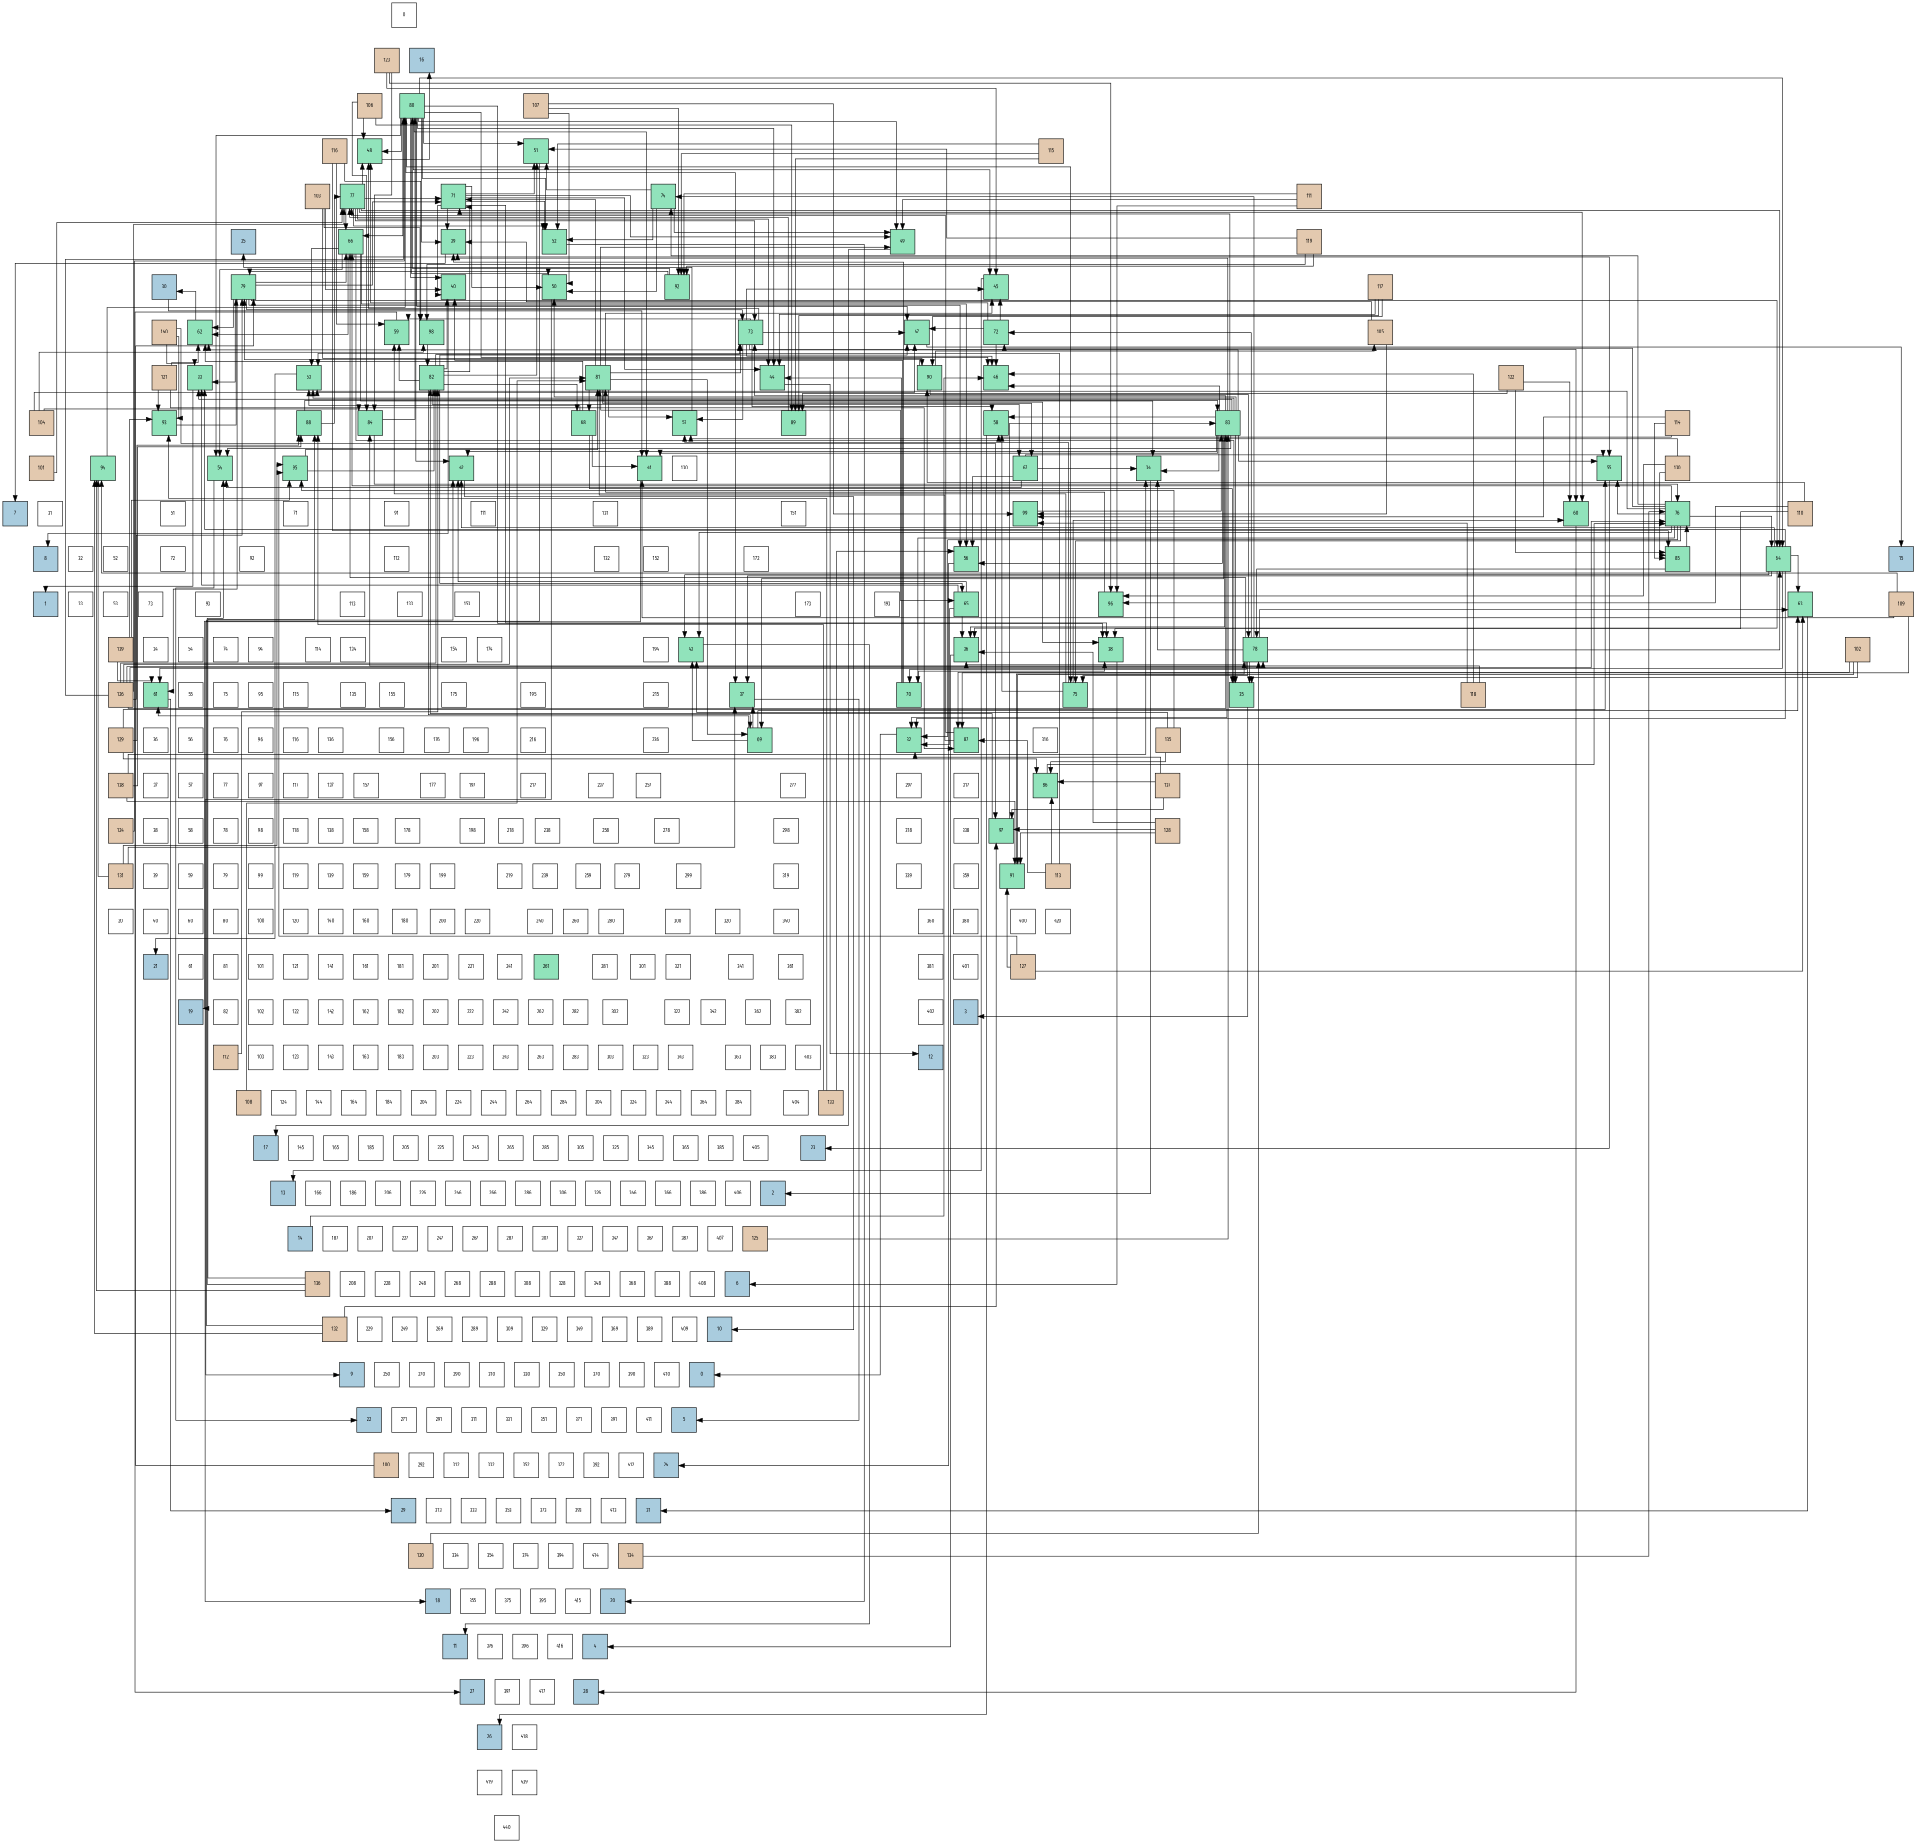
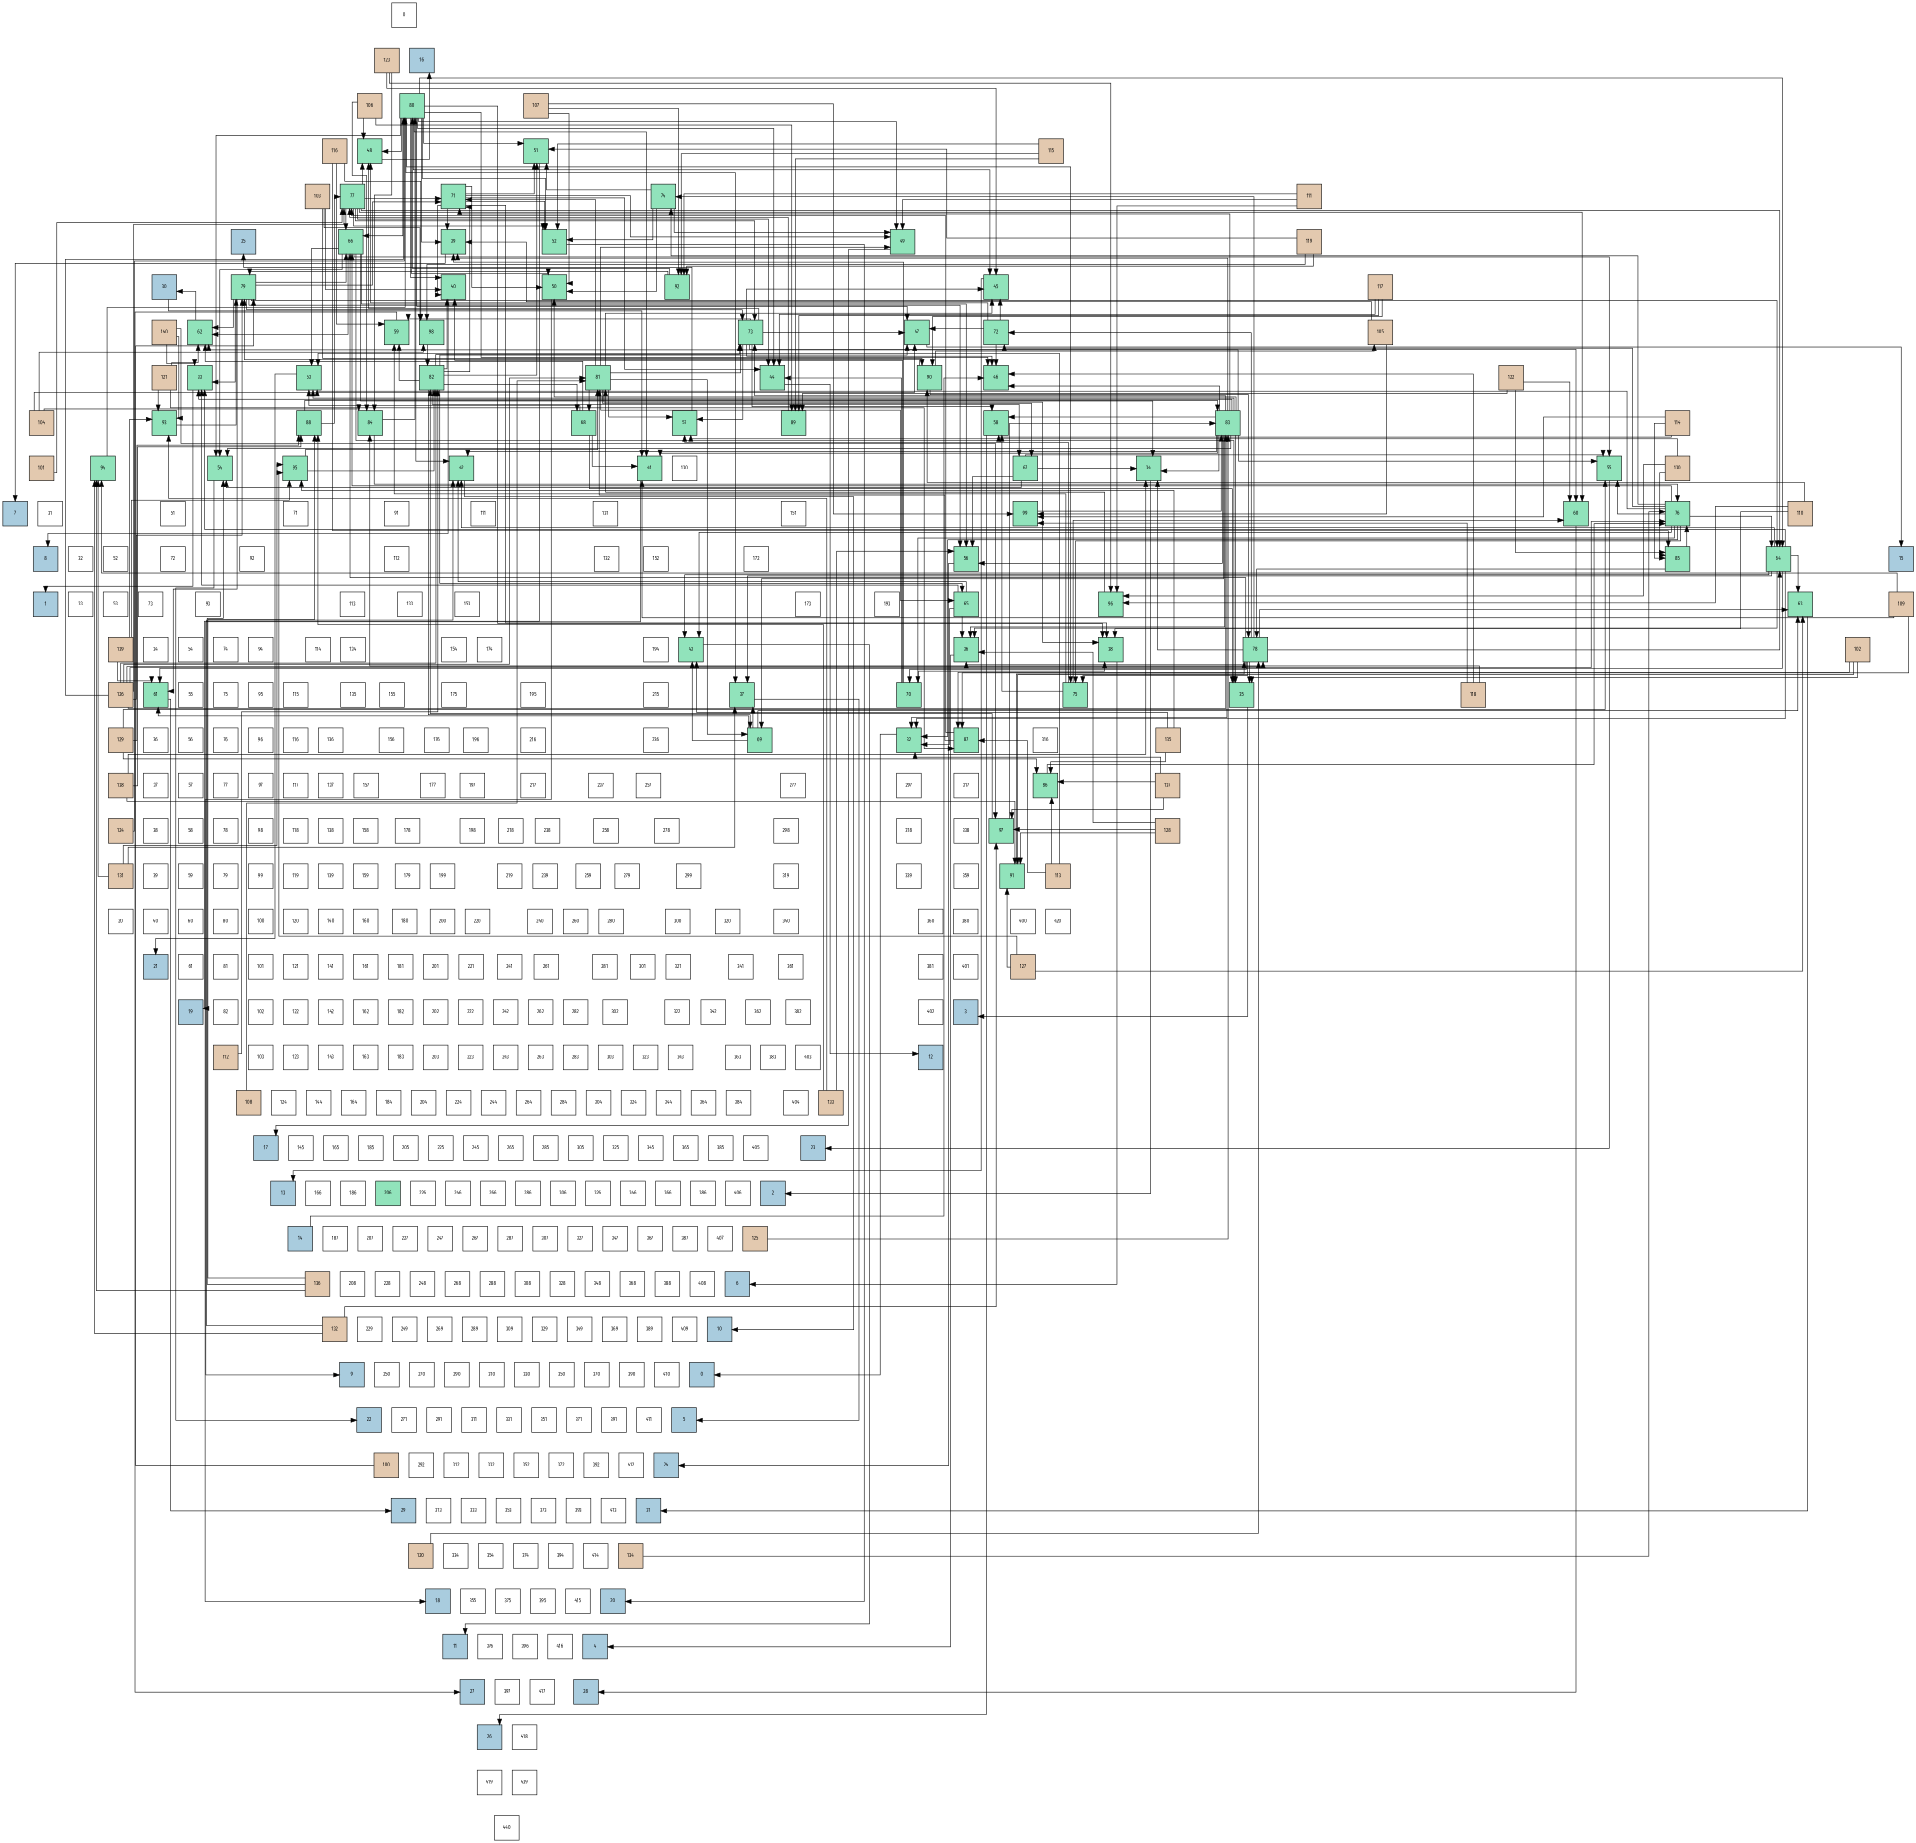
(546, 967) -> (546, 967)
(388, 1193) -> (388, 1193)
